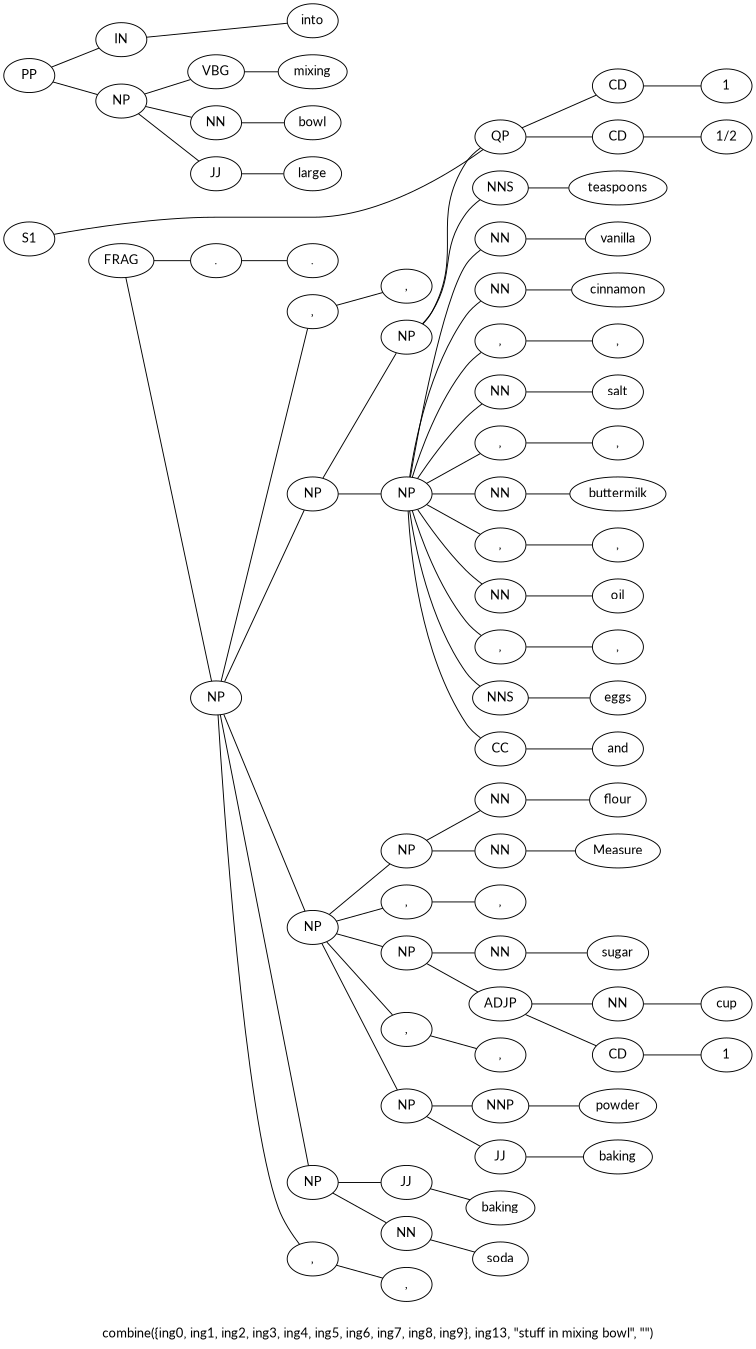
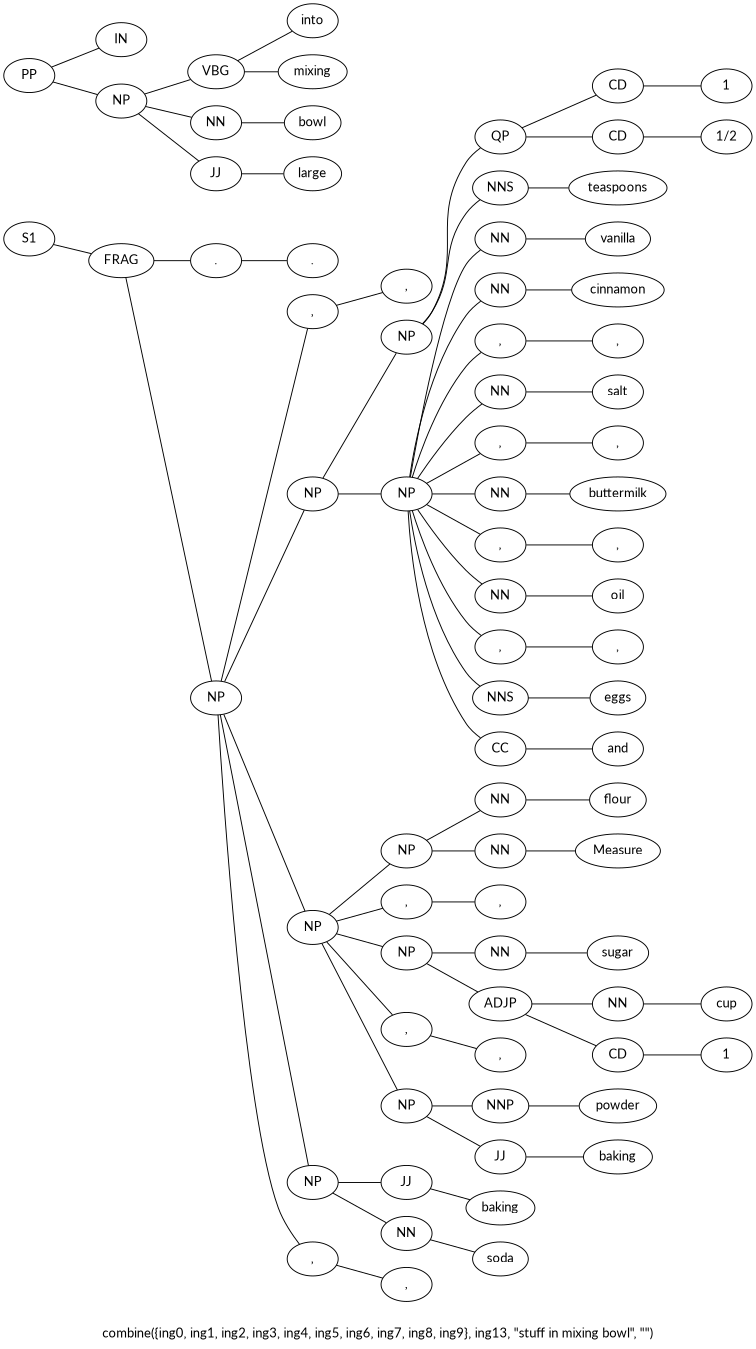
(217, 30) -> (265, 46)
(276, 217) -> (72, 249)
